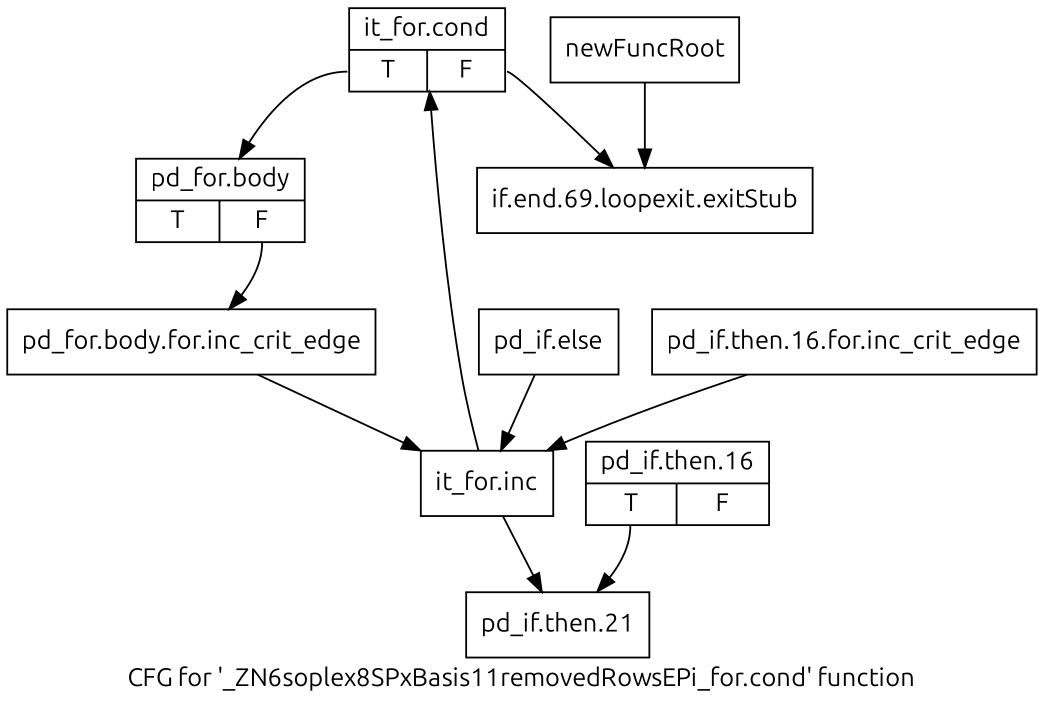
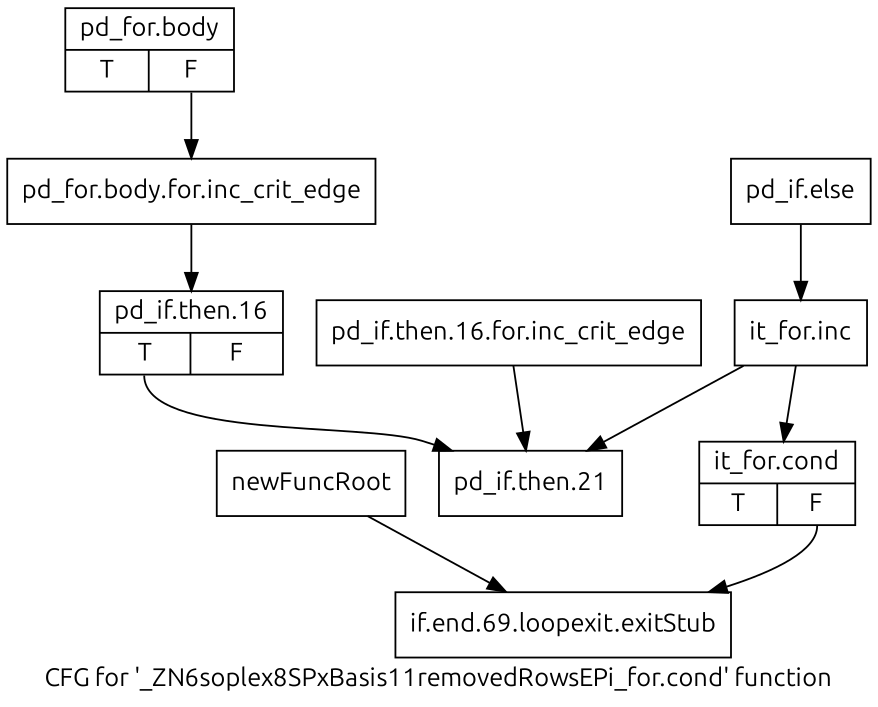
(290, 95) -> none
(655, 407) -> (518, 399)
(331, 409) -> (191, 249)
